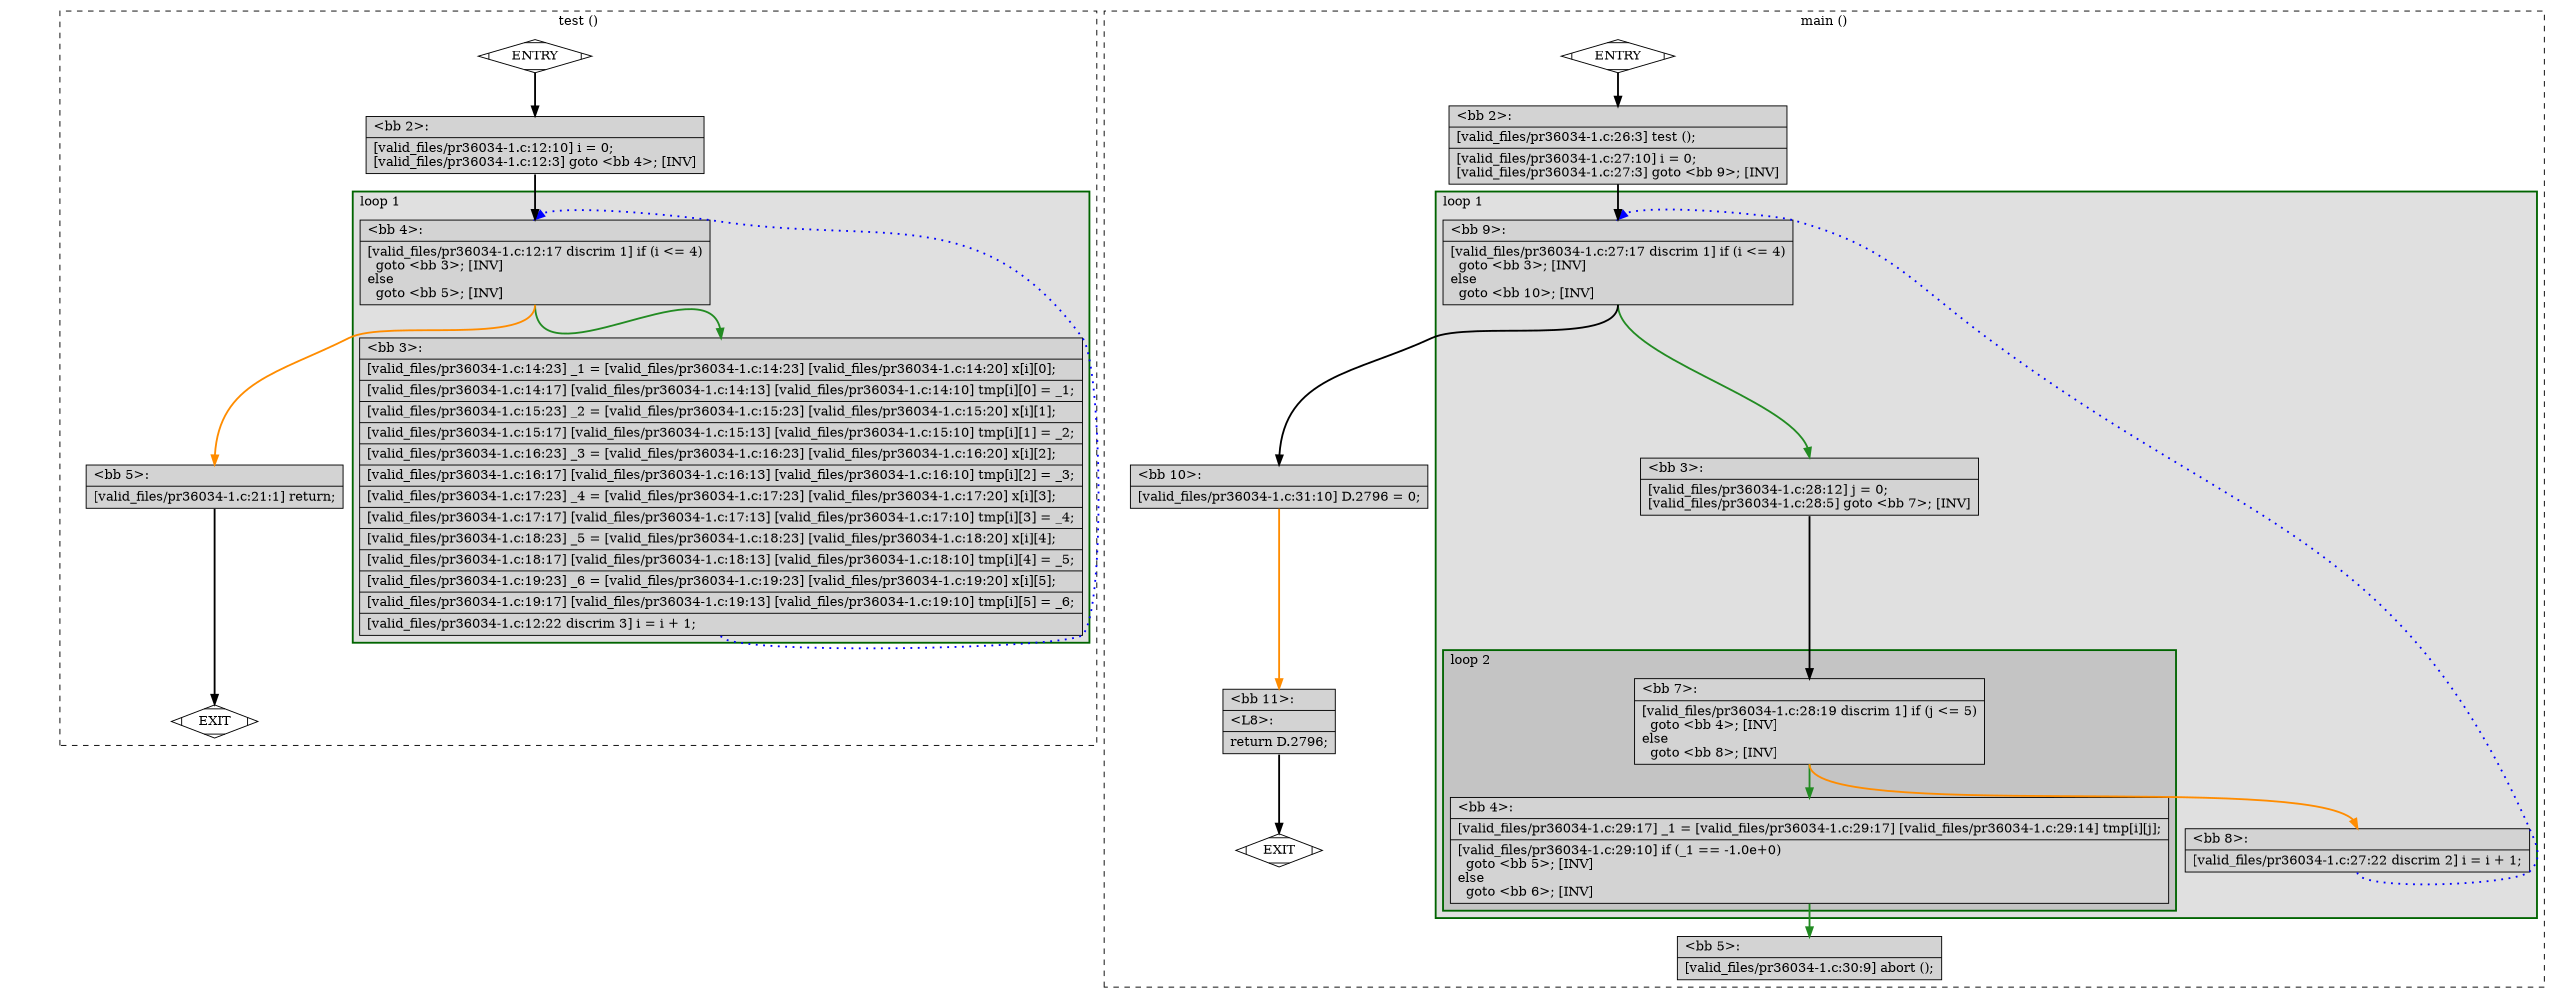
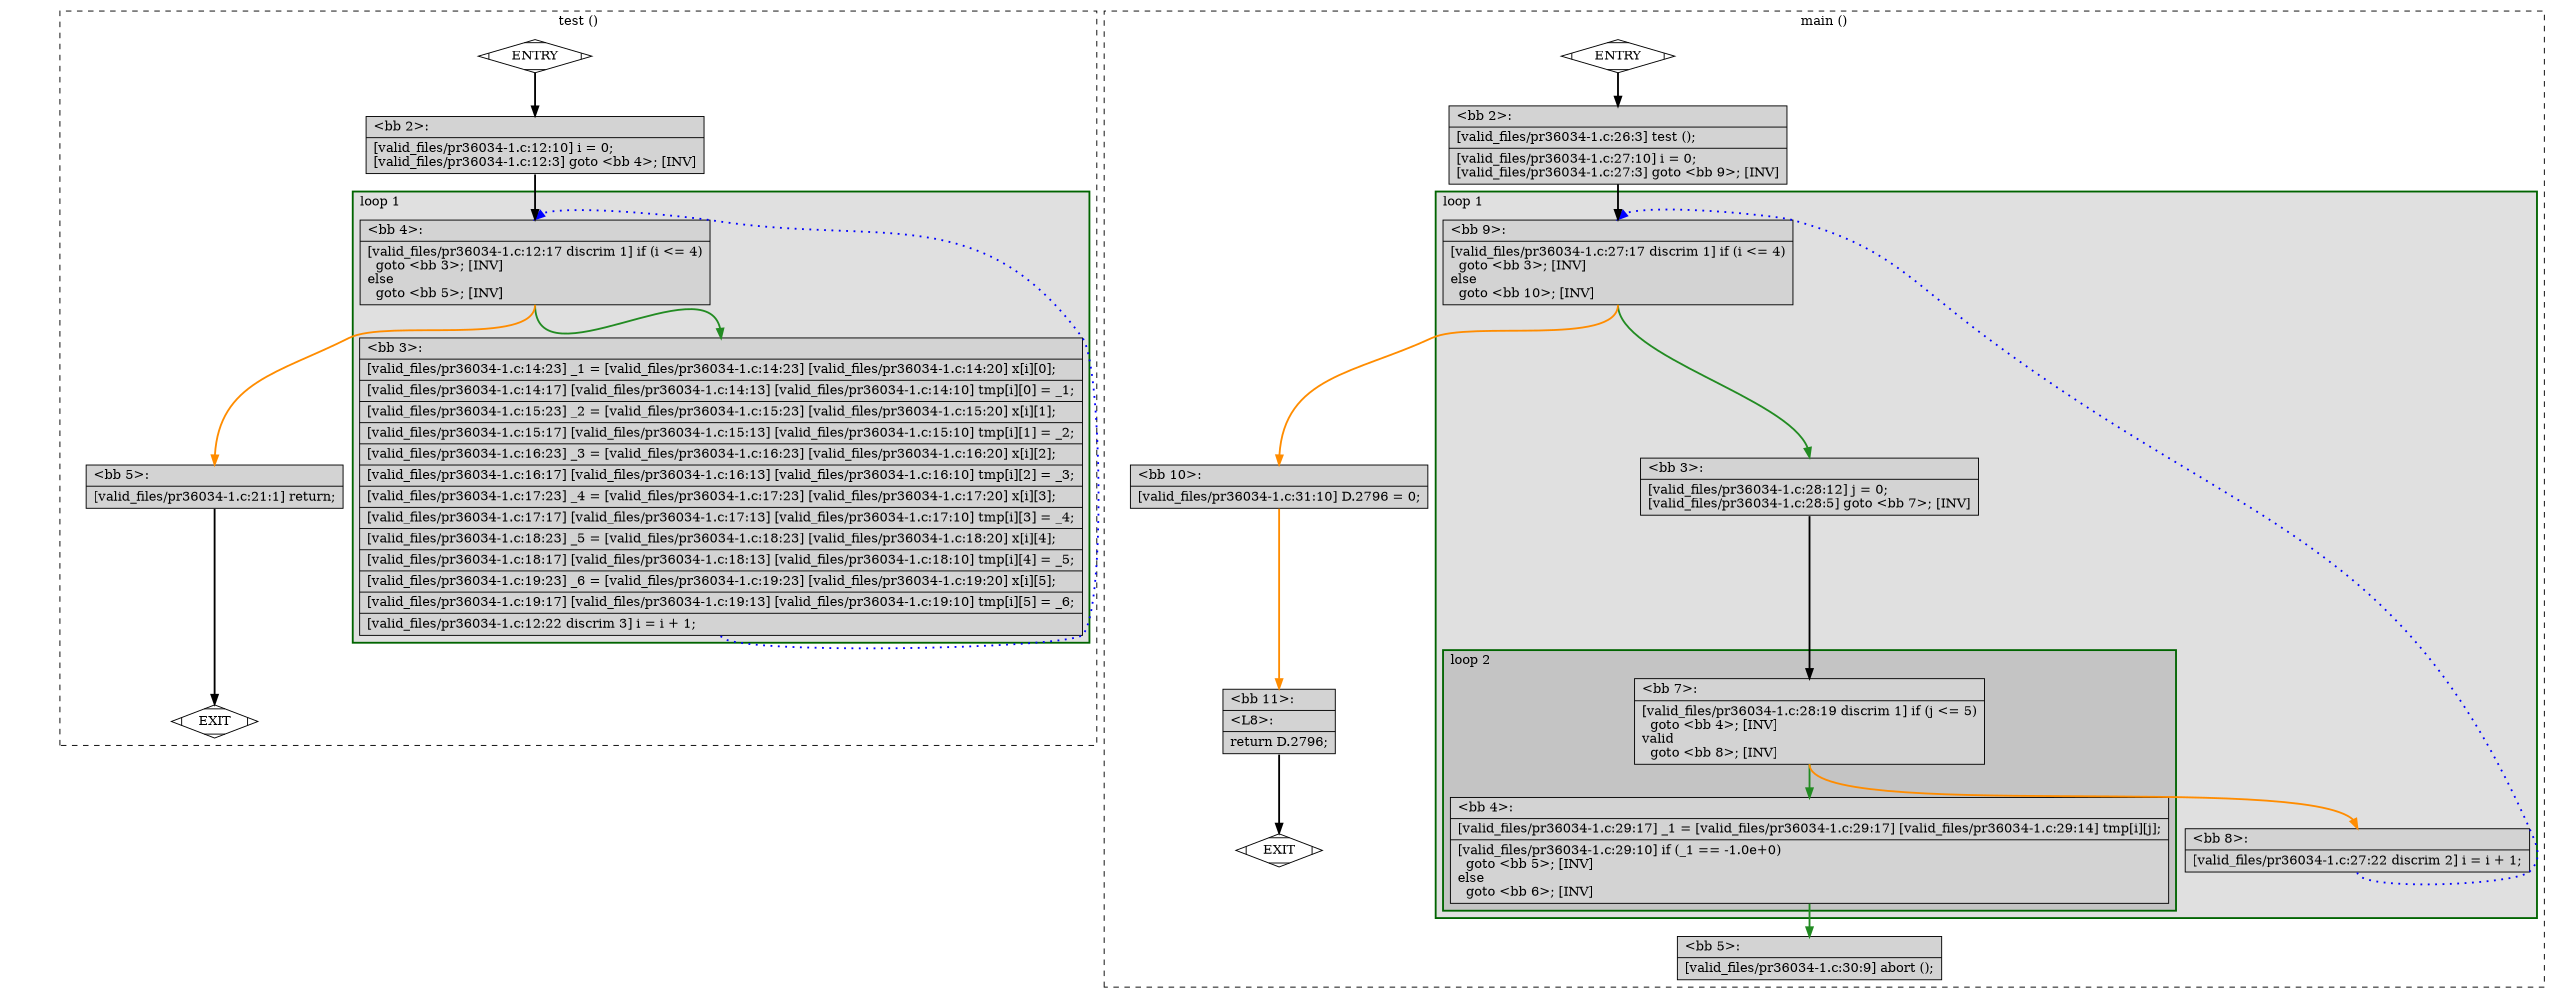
(1428, 340) -> (1428, 340)
(1655, 739) -> (1658, 739)
